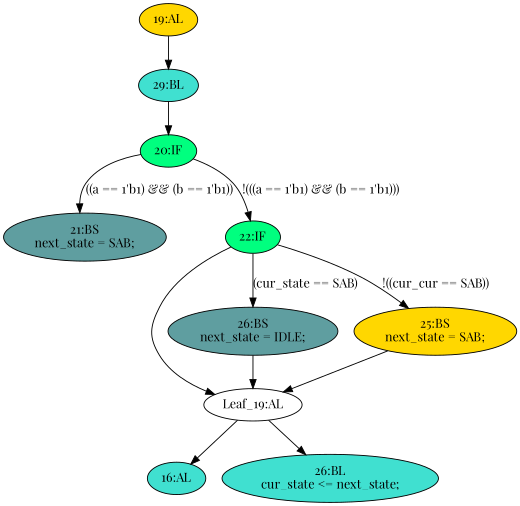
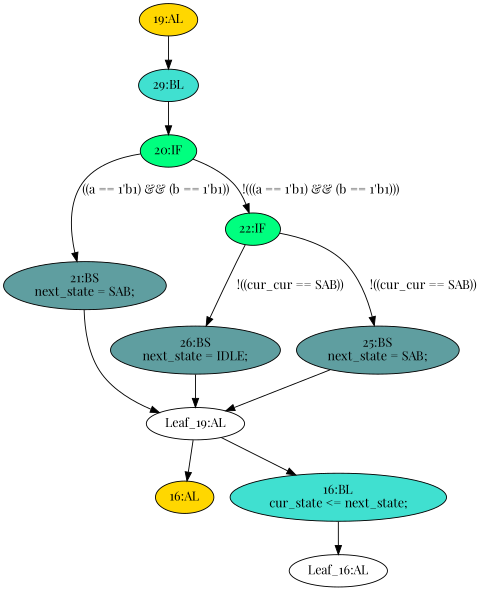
(306, 284) -> (290, 286)
(156, 315) -> (100, 371)
(435, 331) -> (378, 350)
(177, 478) -> (185, 497)
(330, 478) -> (338, 497)
none -> (338, 571)
